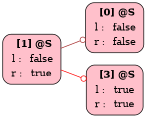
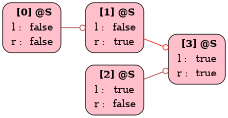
(71, 45) -> (70, 28)
none -> (115, 90)
